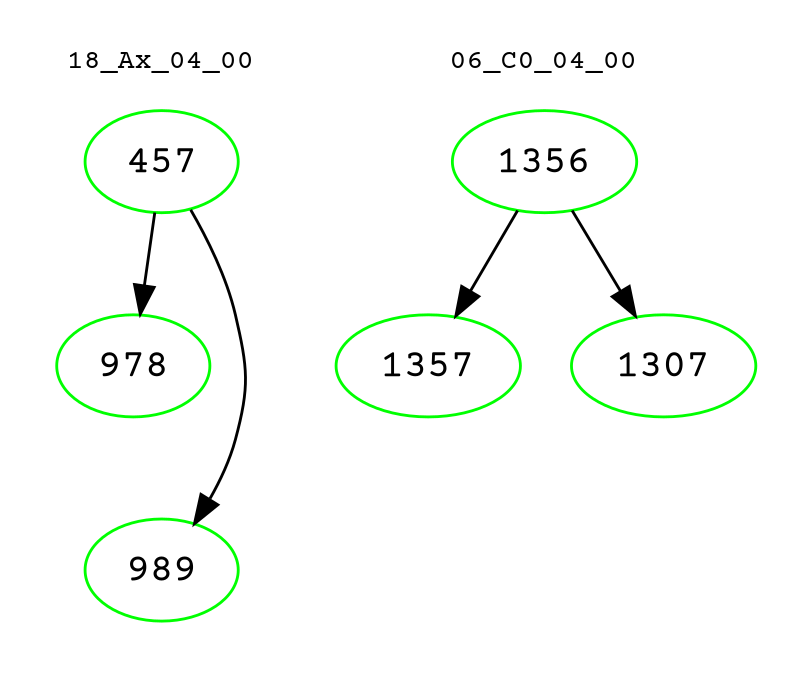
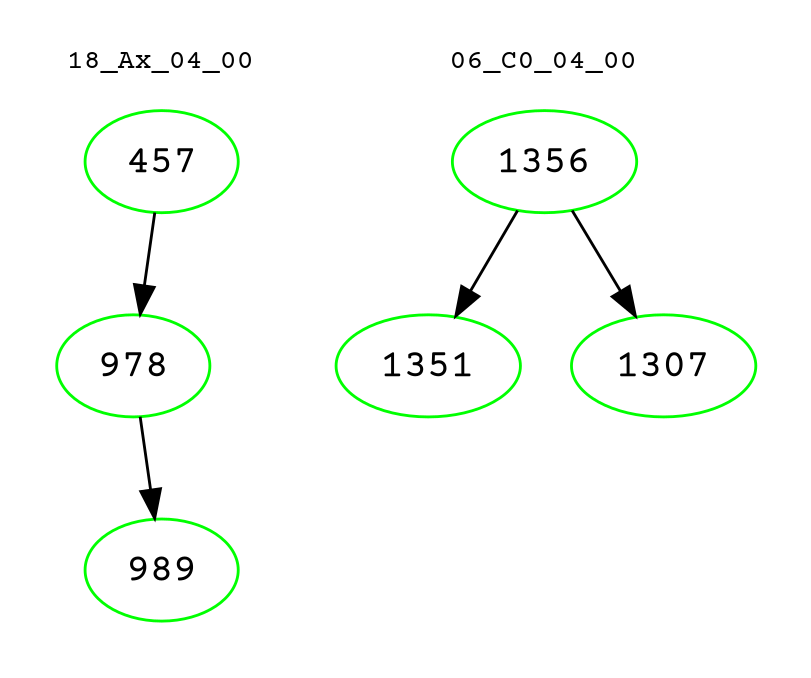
(243, 352) -> (145, 453)
(428, 366) -> (428, 366)
